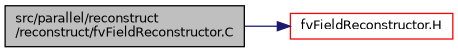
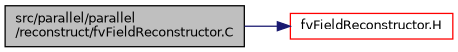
(125, 26) -> (125, 26)
